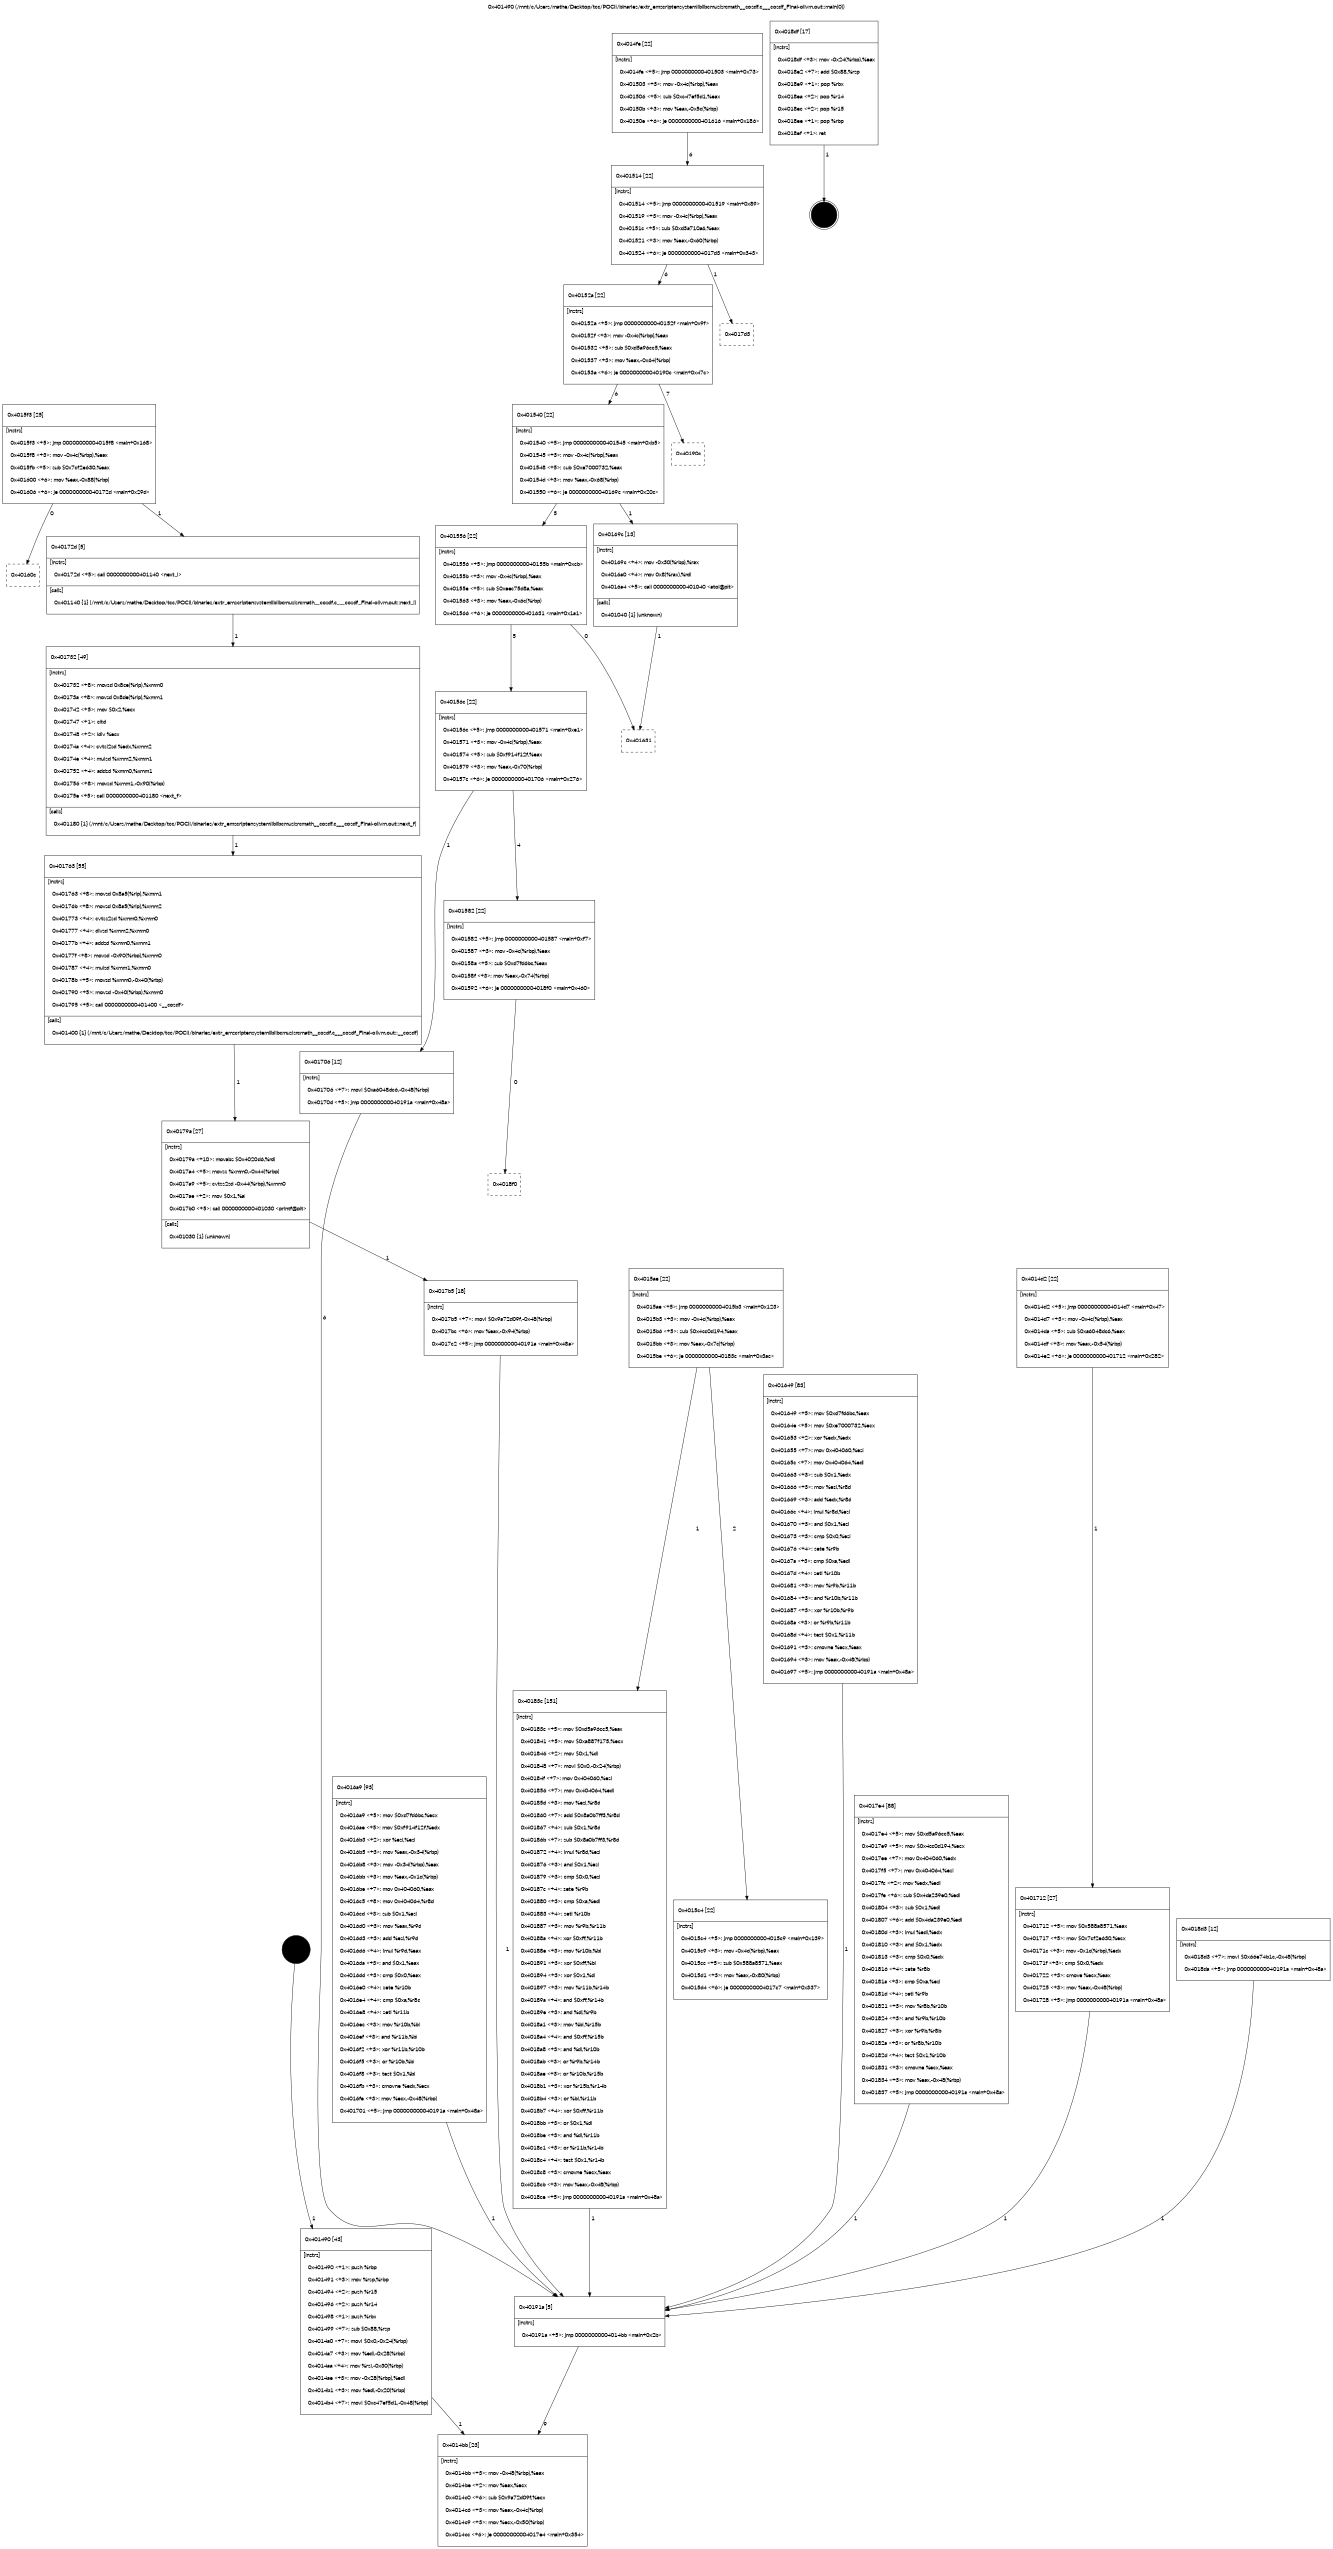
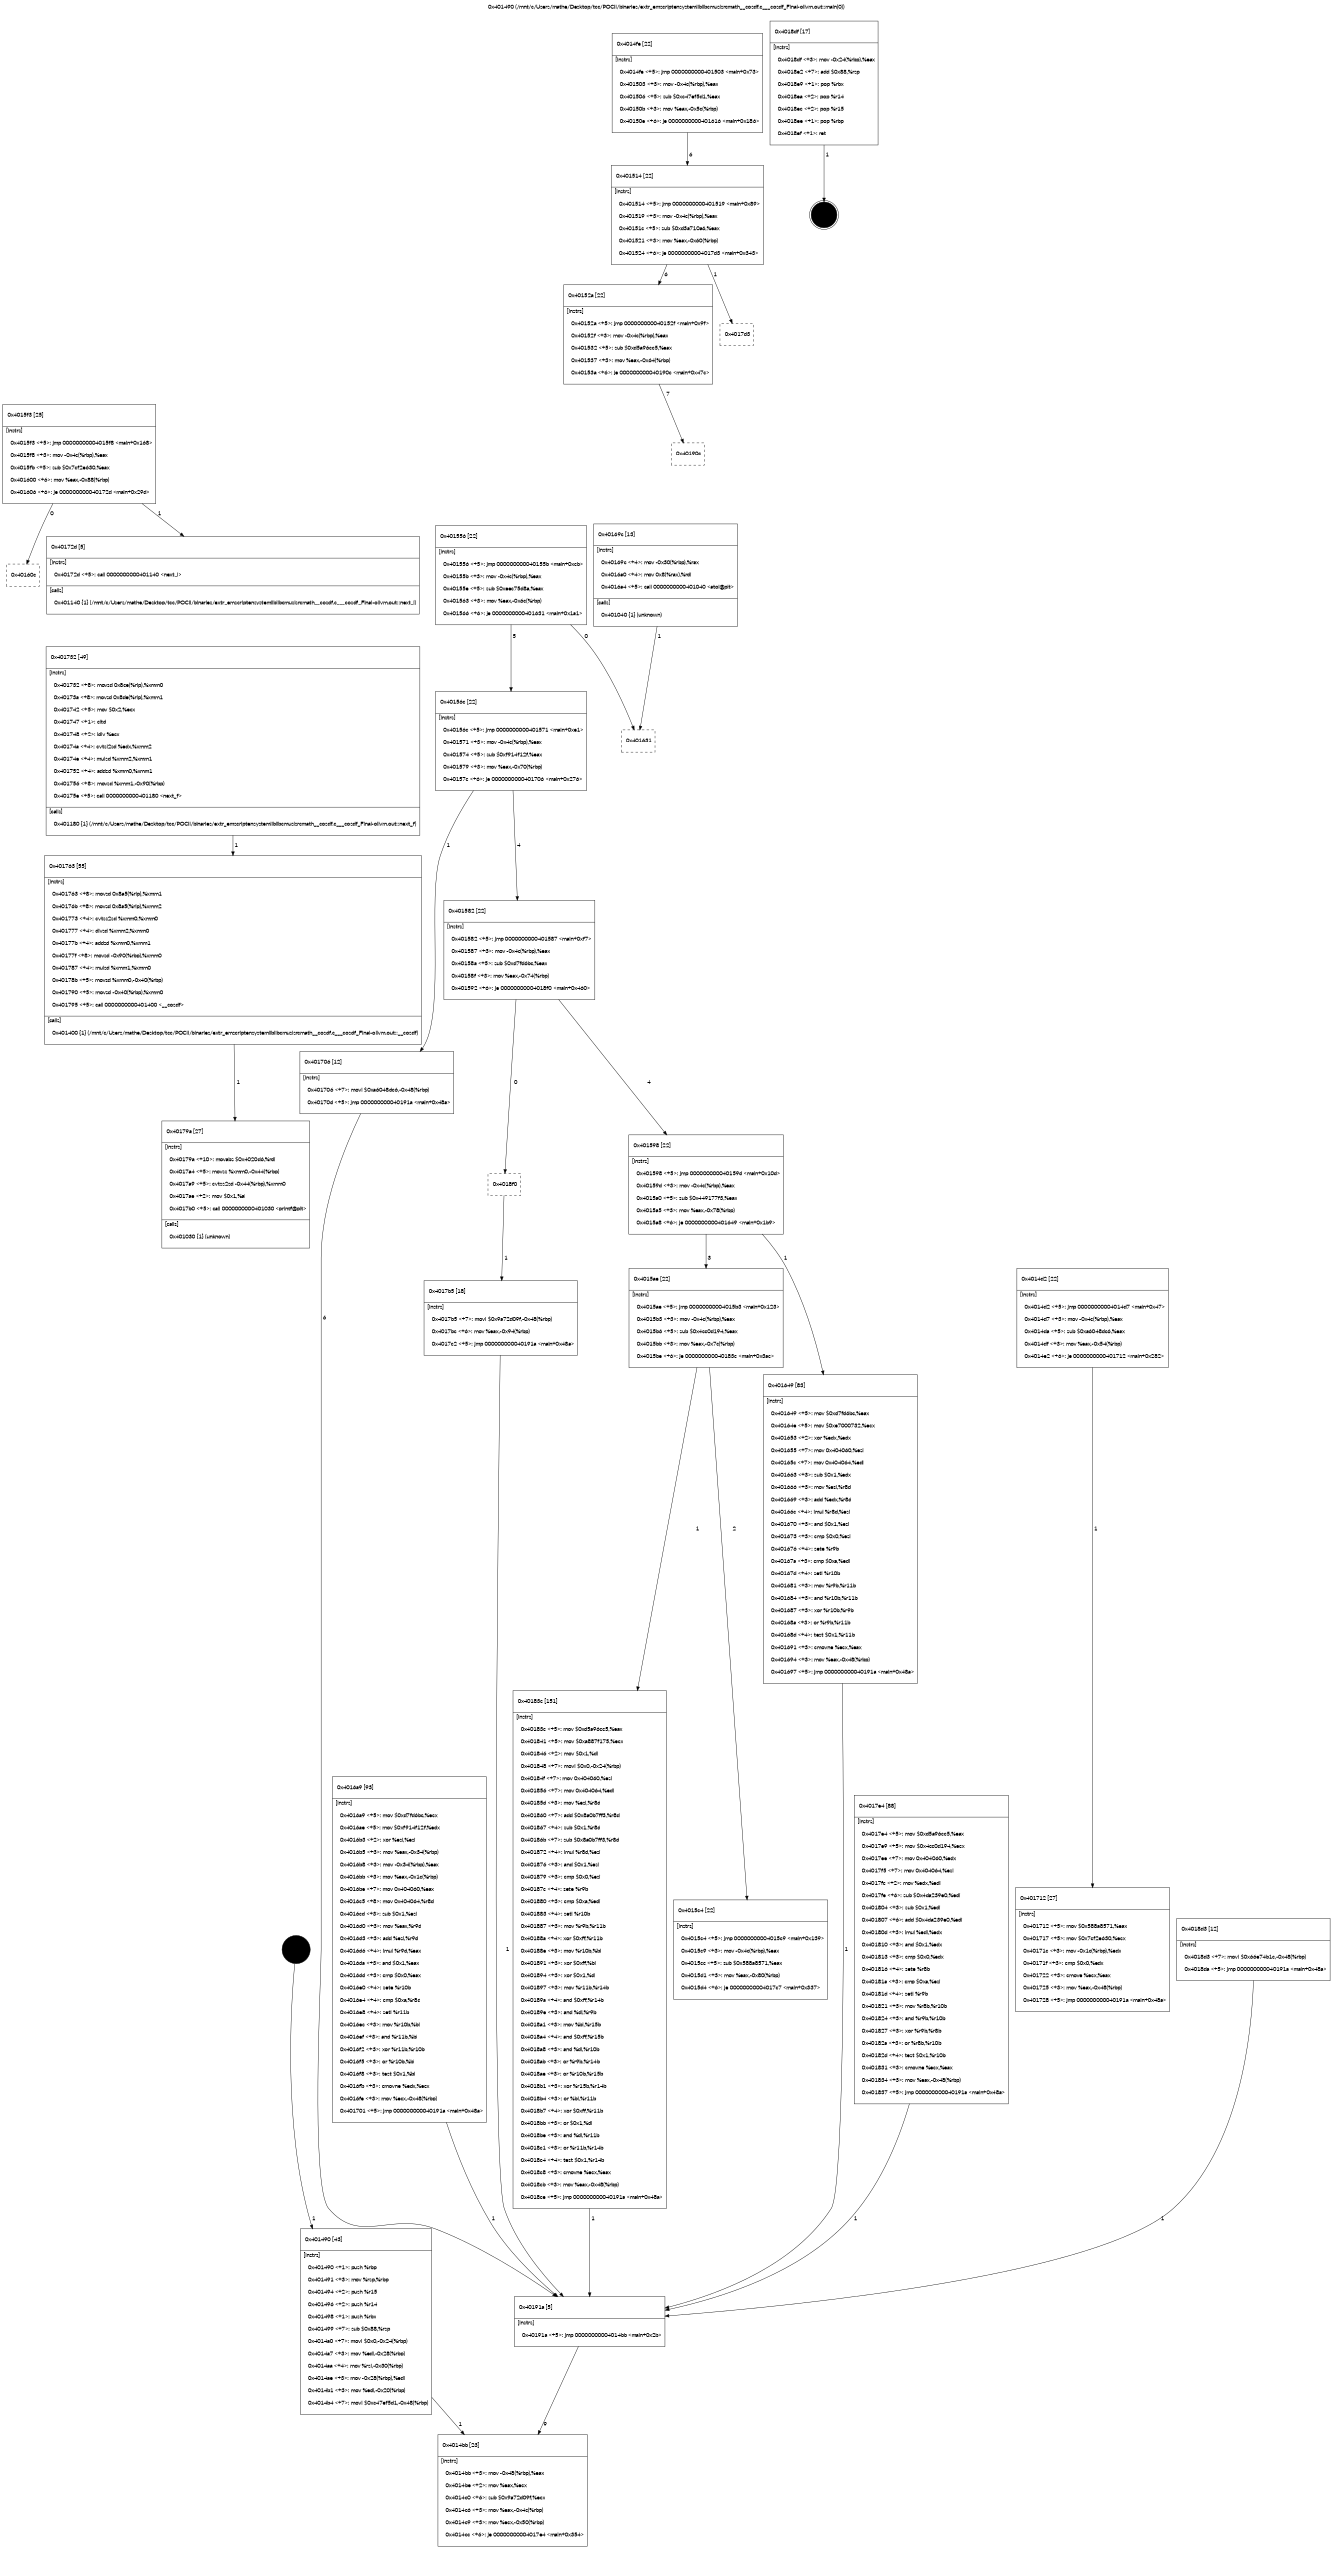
(588, 454) -> none
(233, 628) -> none
none -> (706, 1185)
(367, 1250) -> (503, 1236)
(949, 2243) -> none
